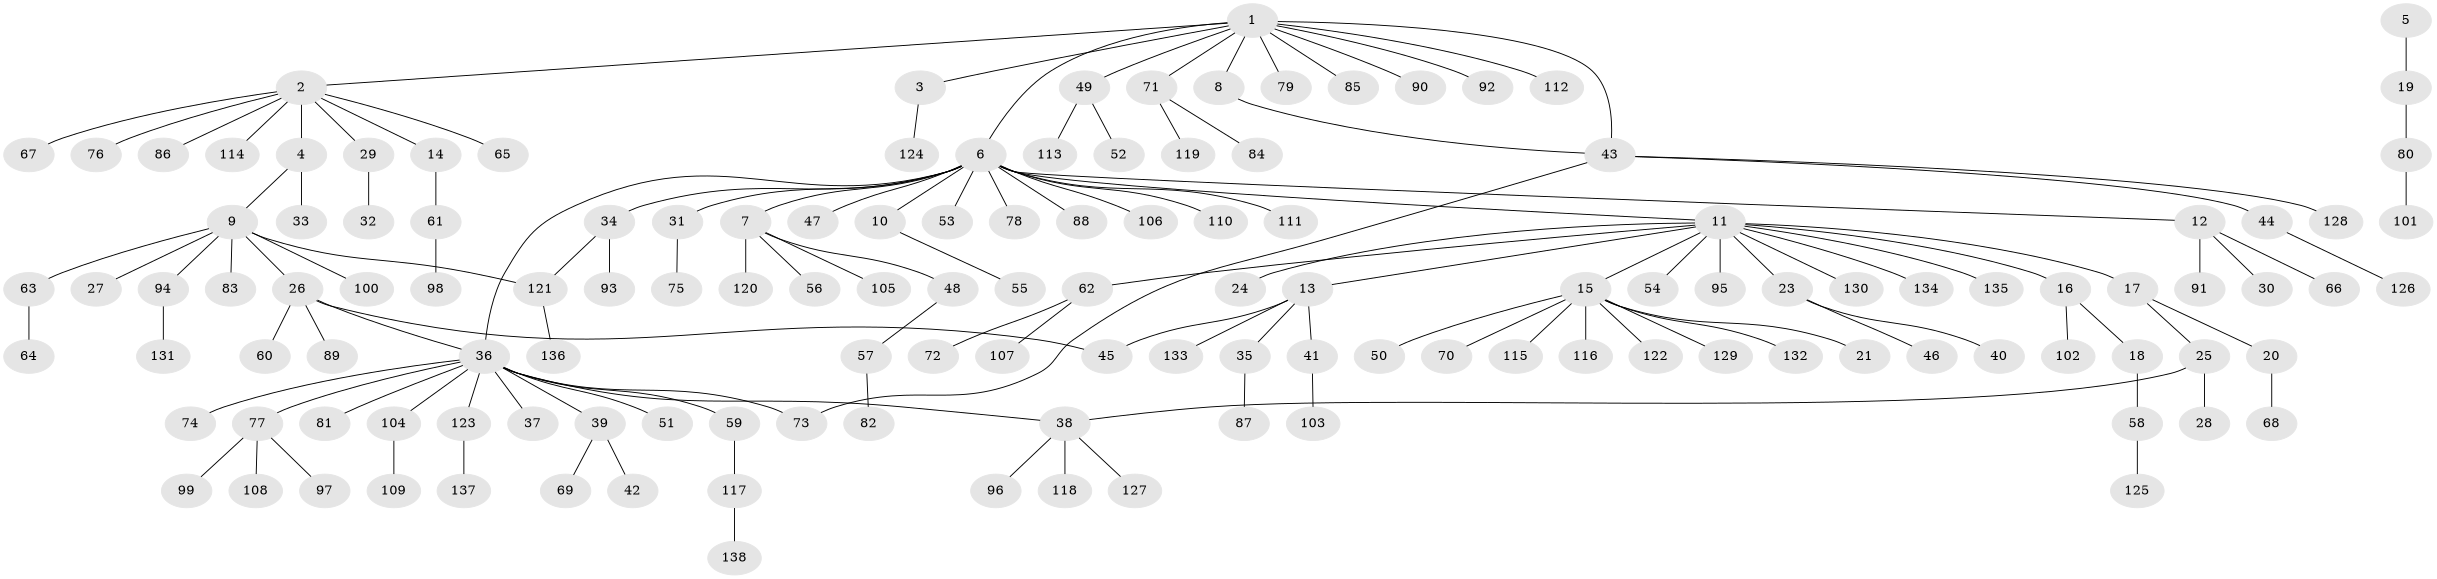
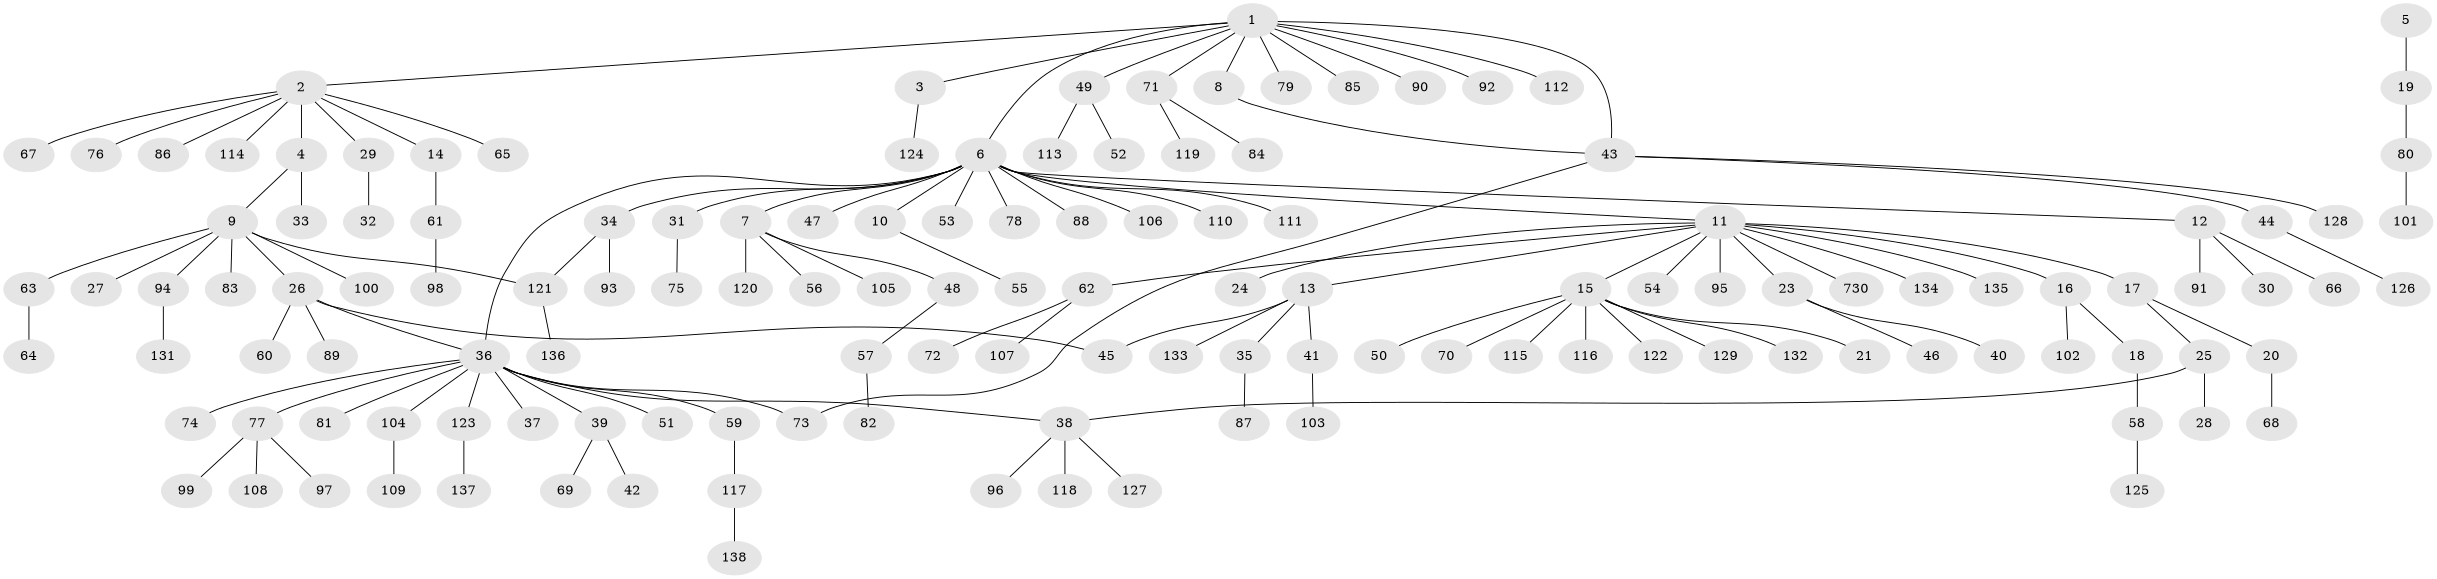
(1856, 289) -> (1856, 289)
